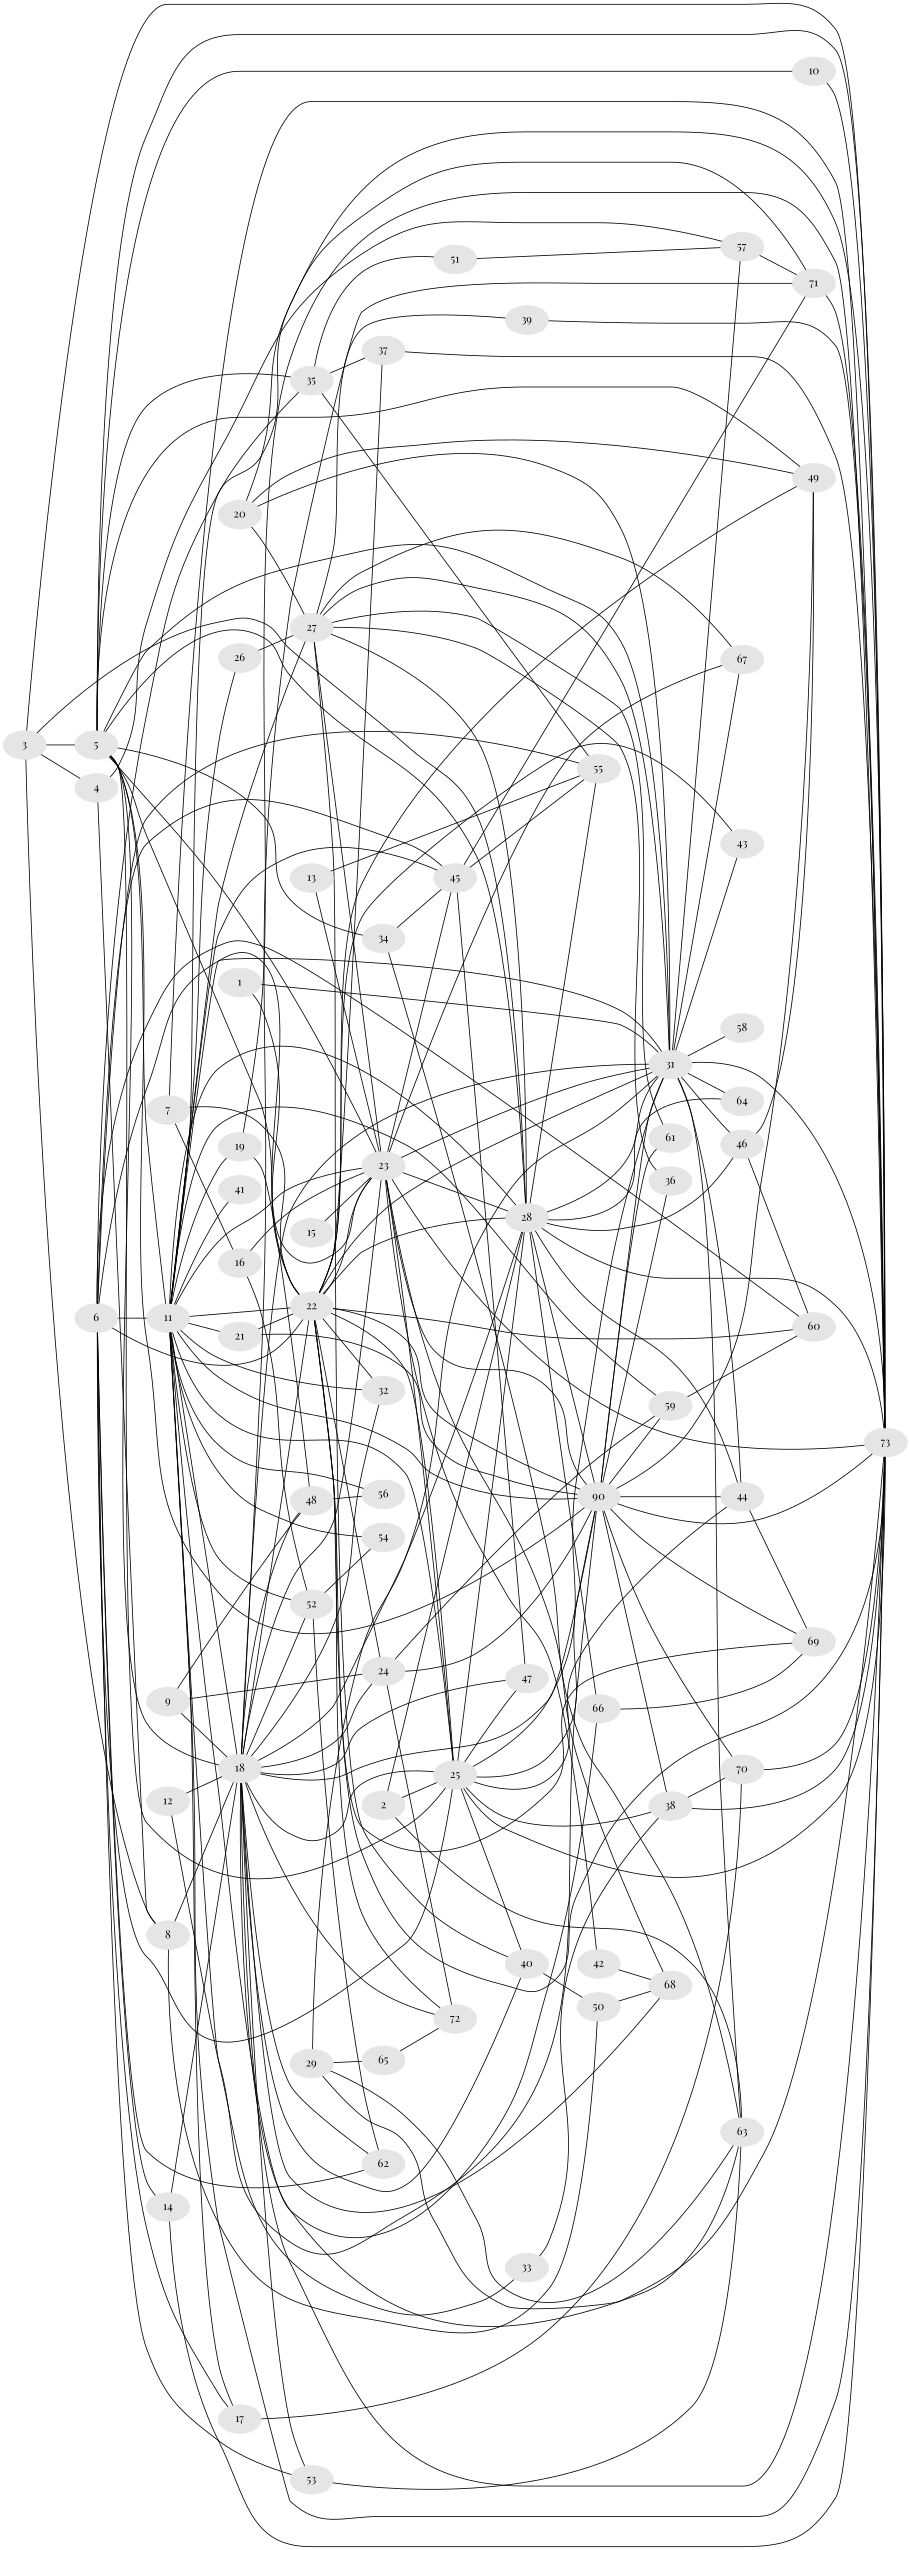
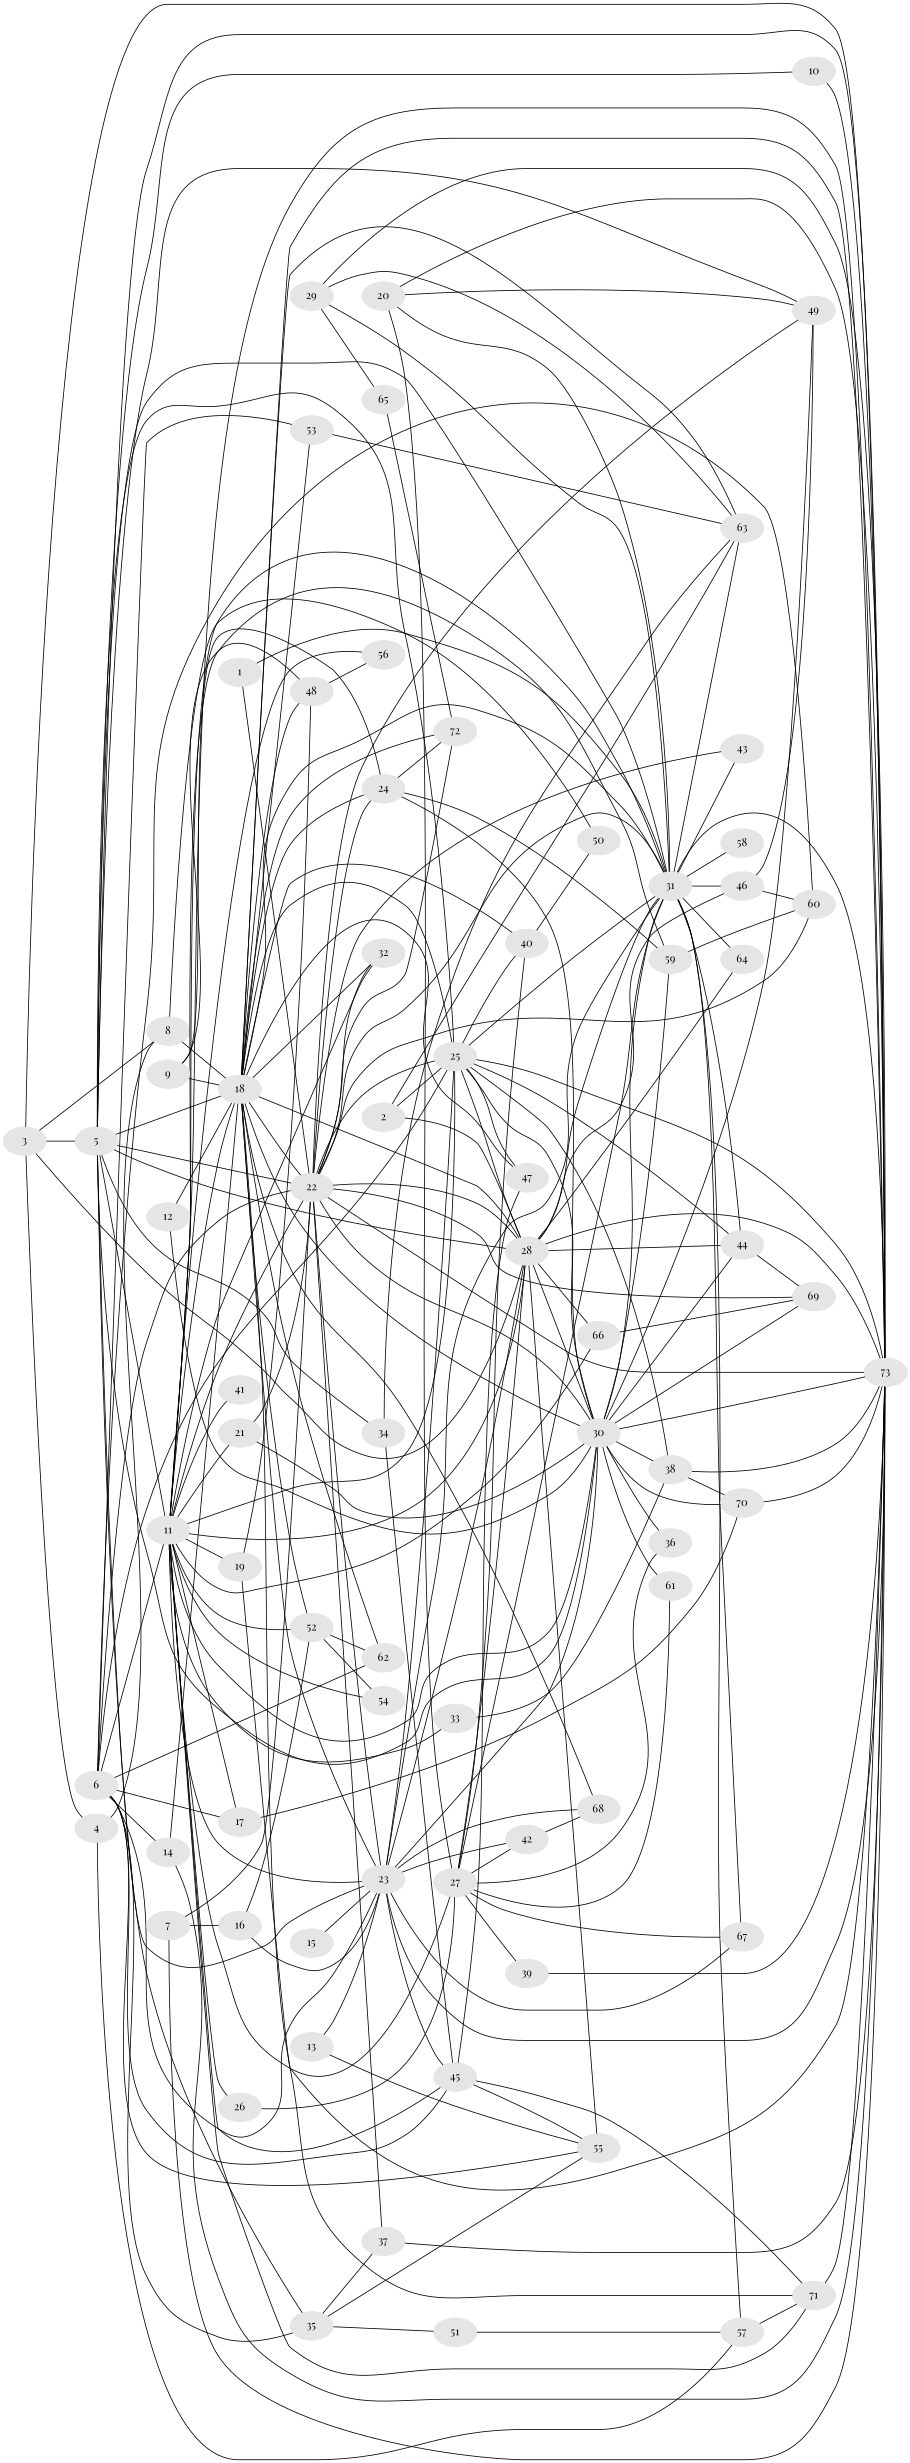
(348, 897) -> (491, 1861)
(599, 1497) -> (599, 1433)
(635, 1996) -> none
